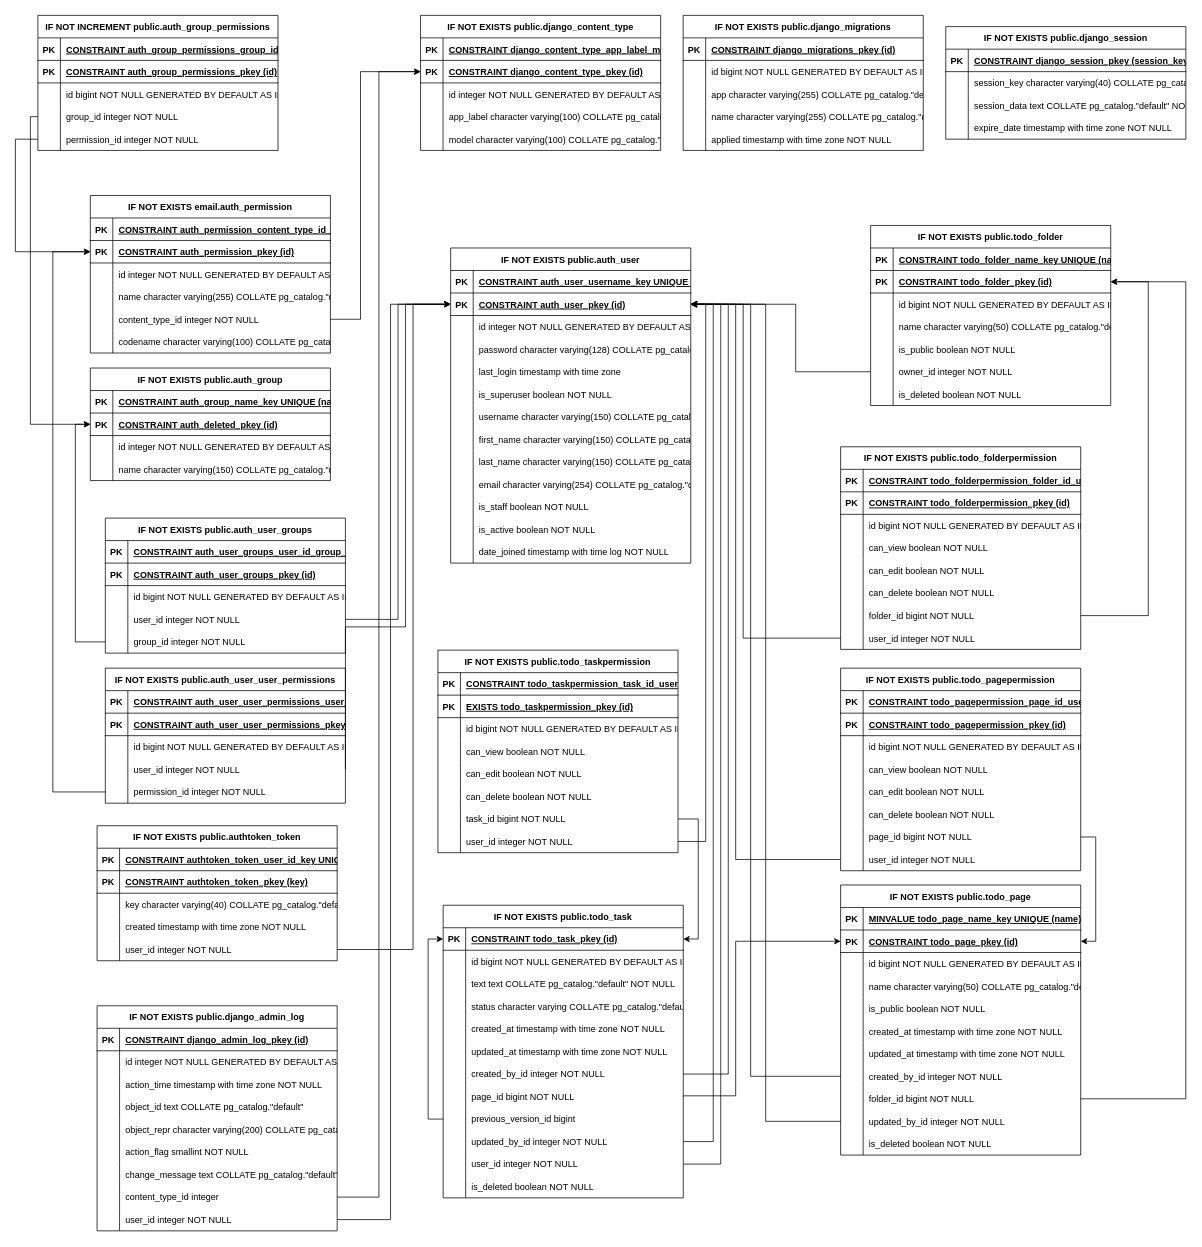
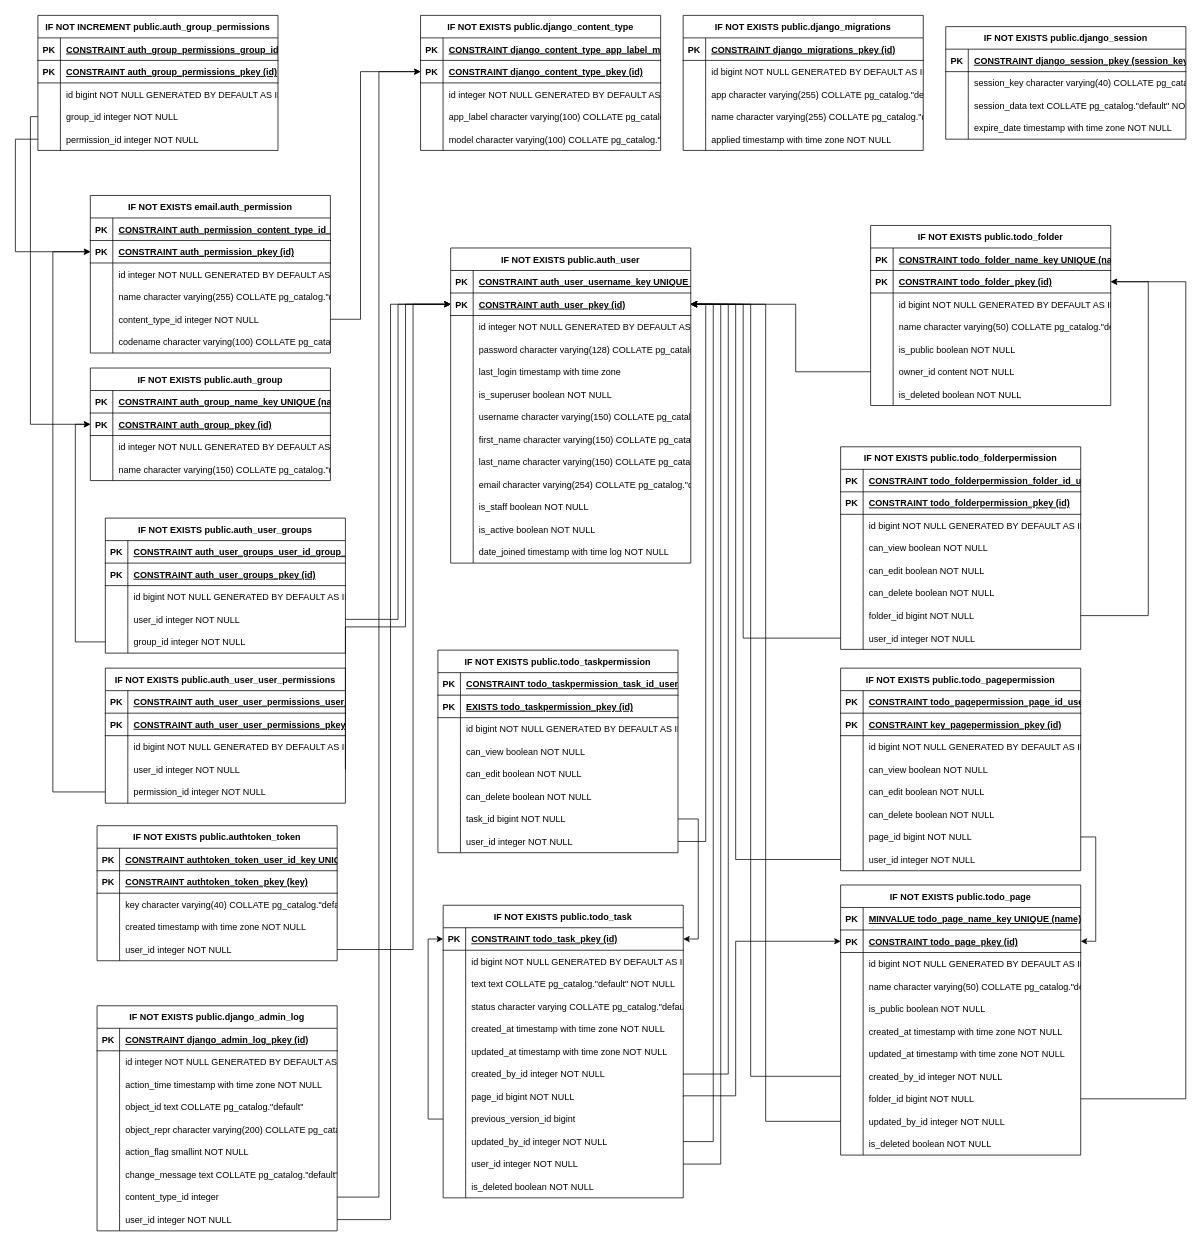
(956, 372) -> (957, 372)
(198, 425) -> (194, 425)
(965, 725) -> (962, 725)
